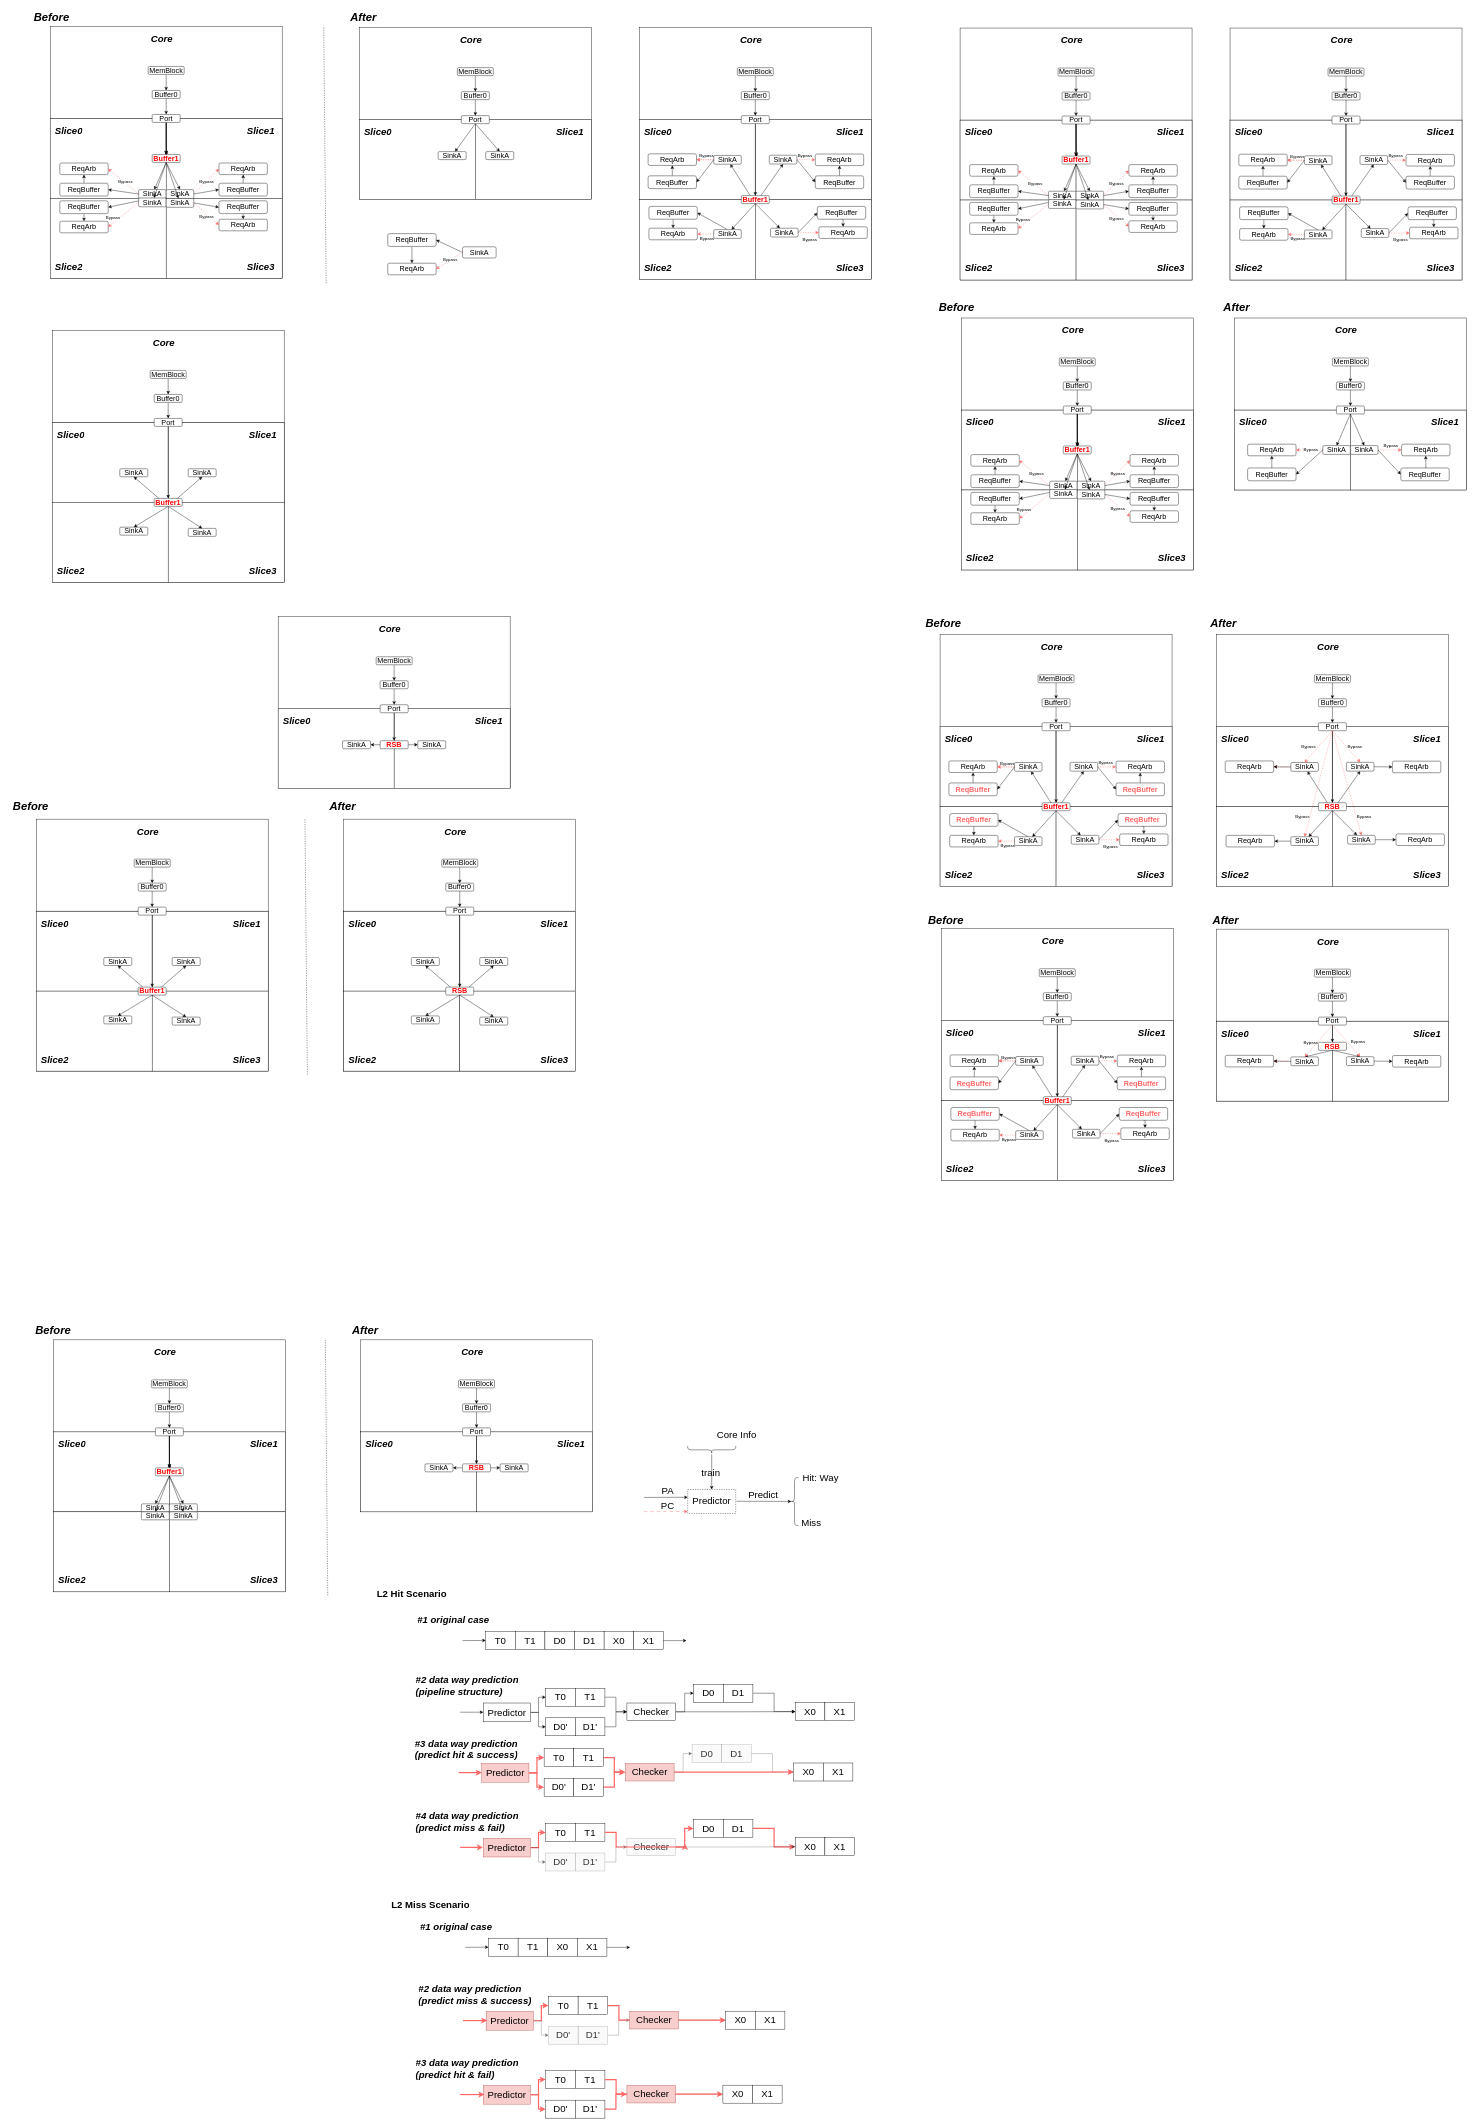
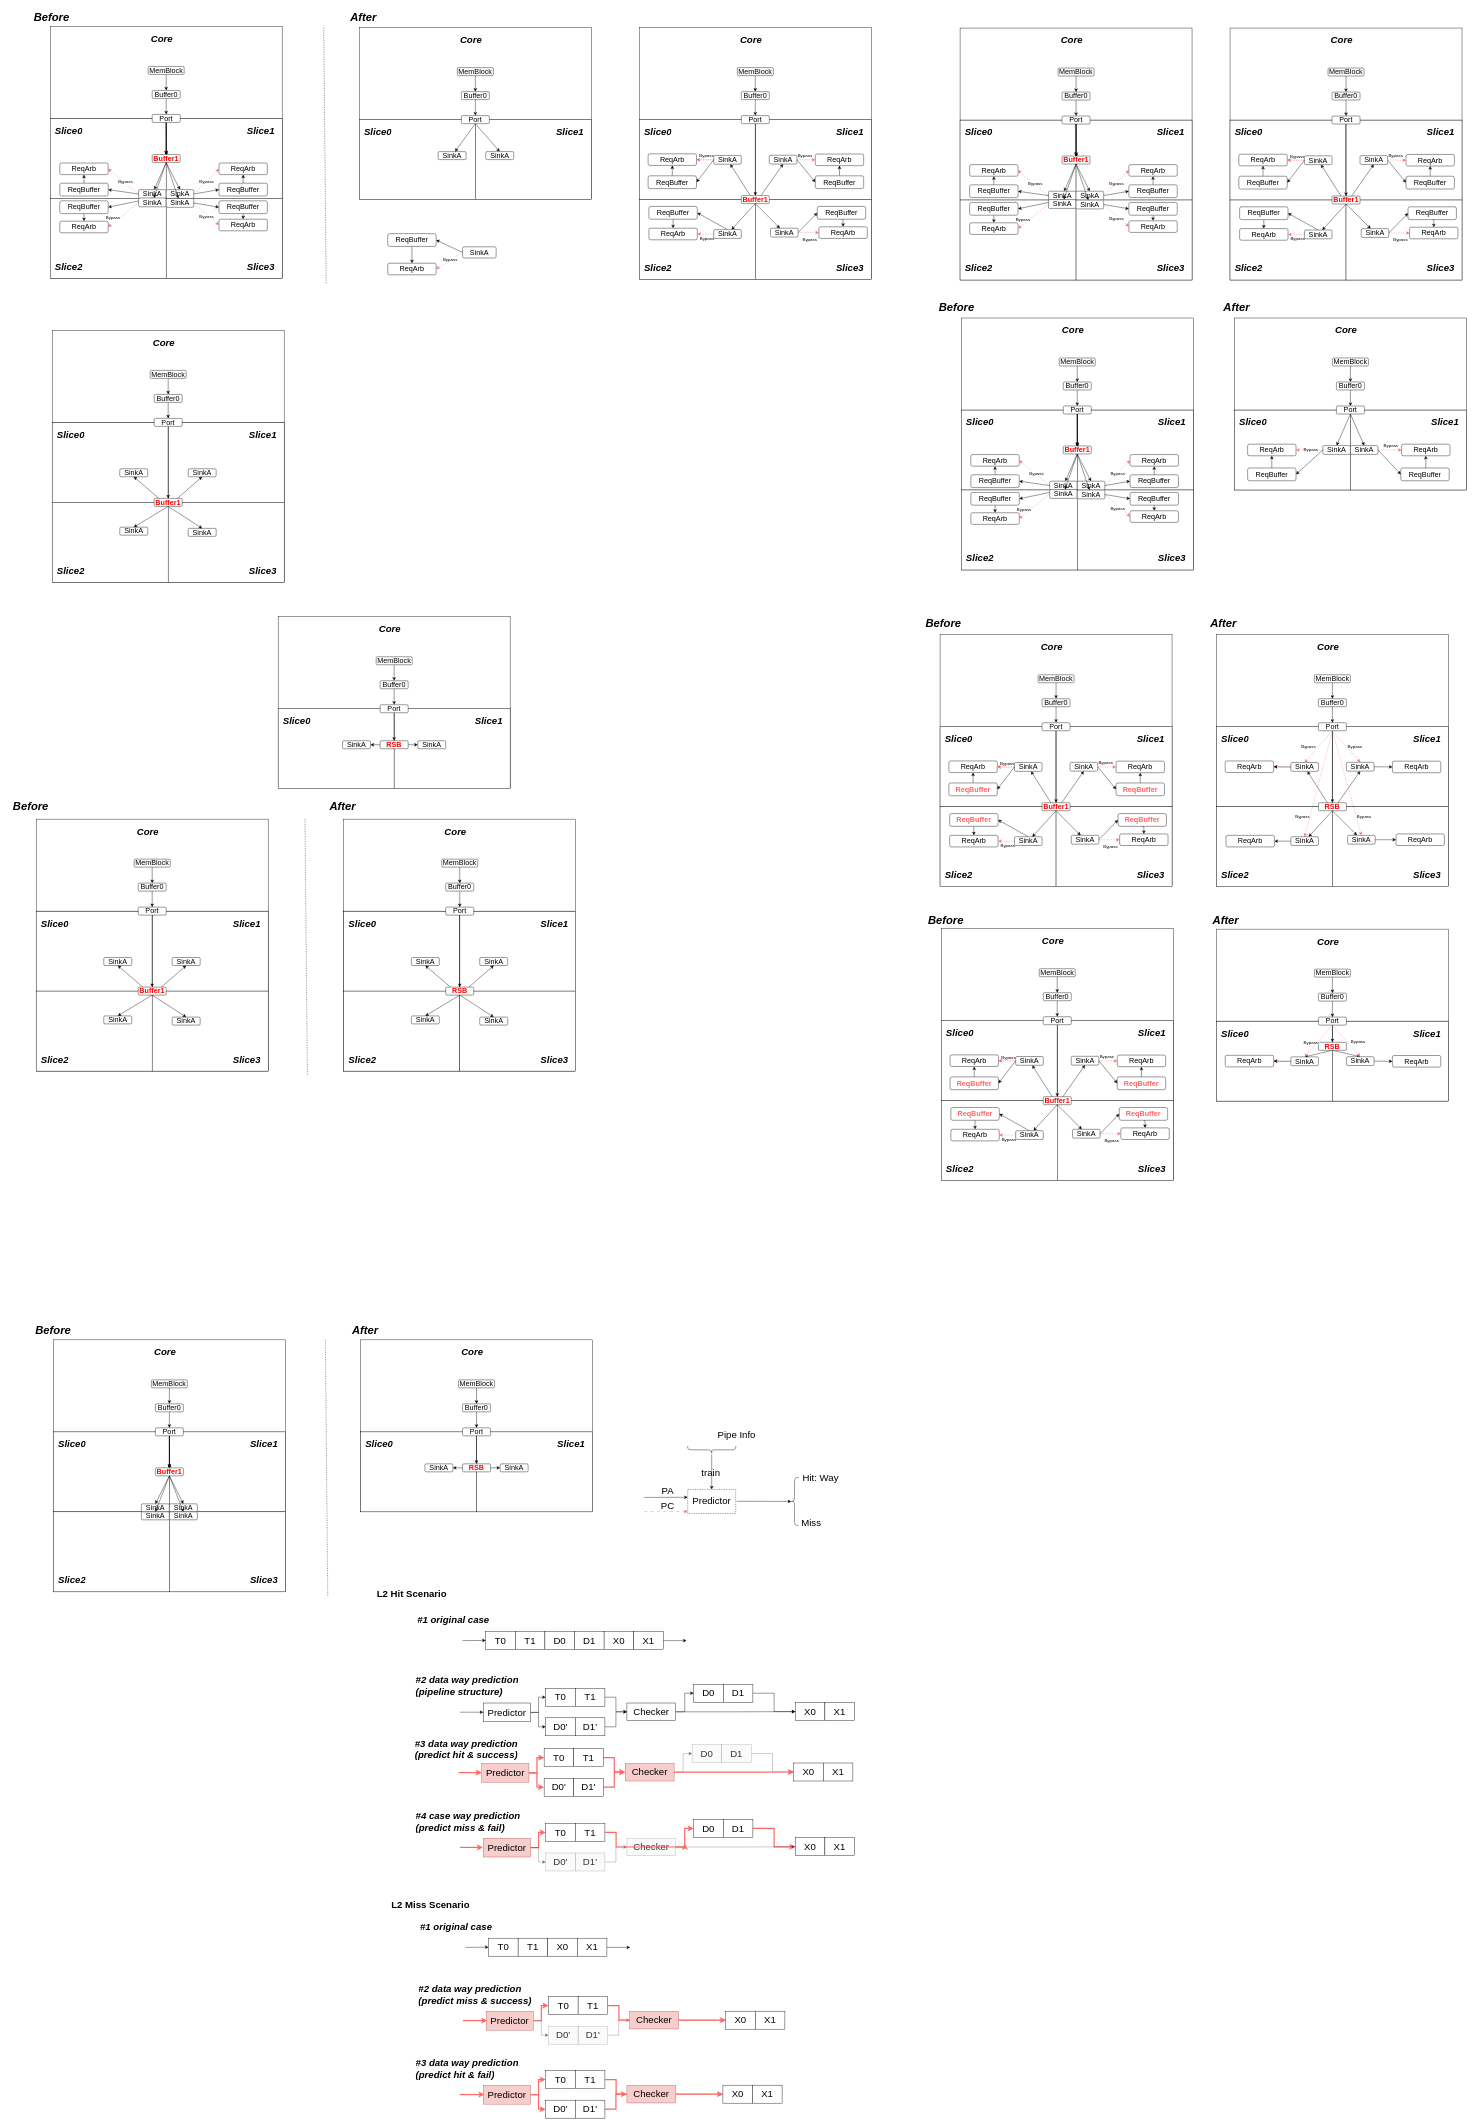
(737, 1435) -> (737, 1435)
(763, 1495) -> none
(442, 1816) -> (442, 1816)
